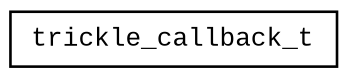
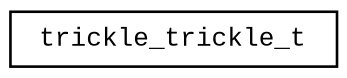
(174, 39) -> (174, 39)
